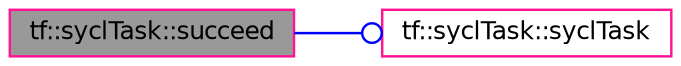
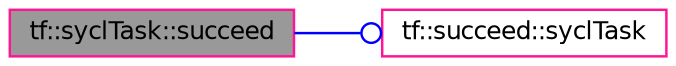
(527, 33) -> (524, 33)
